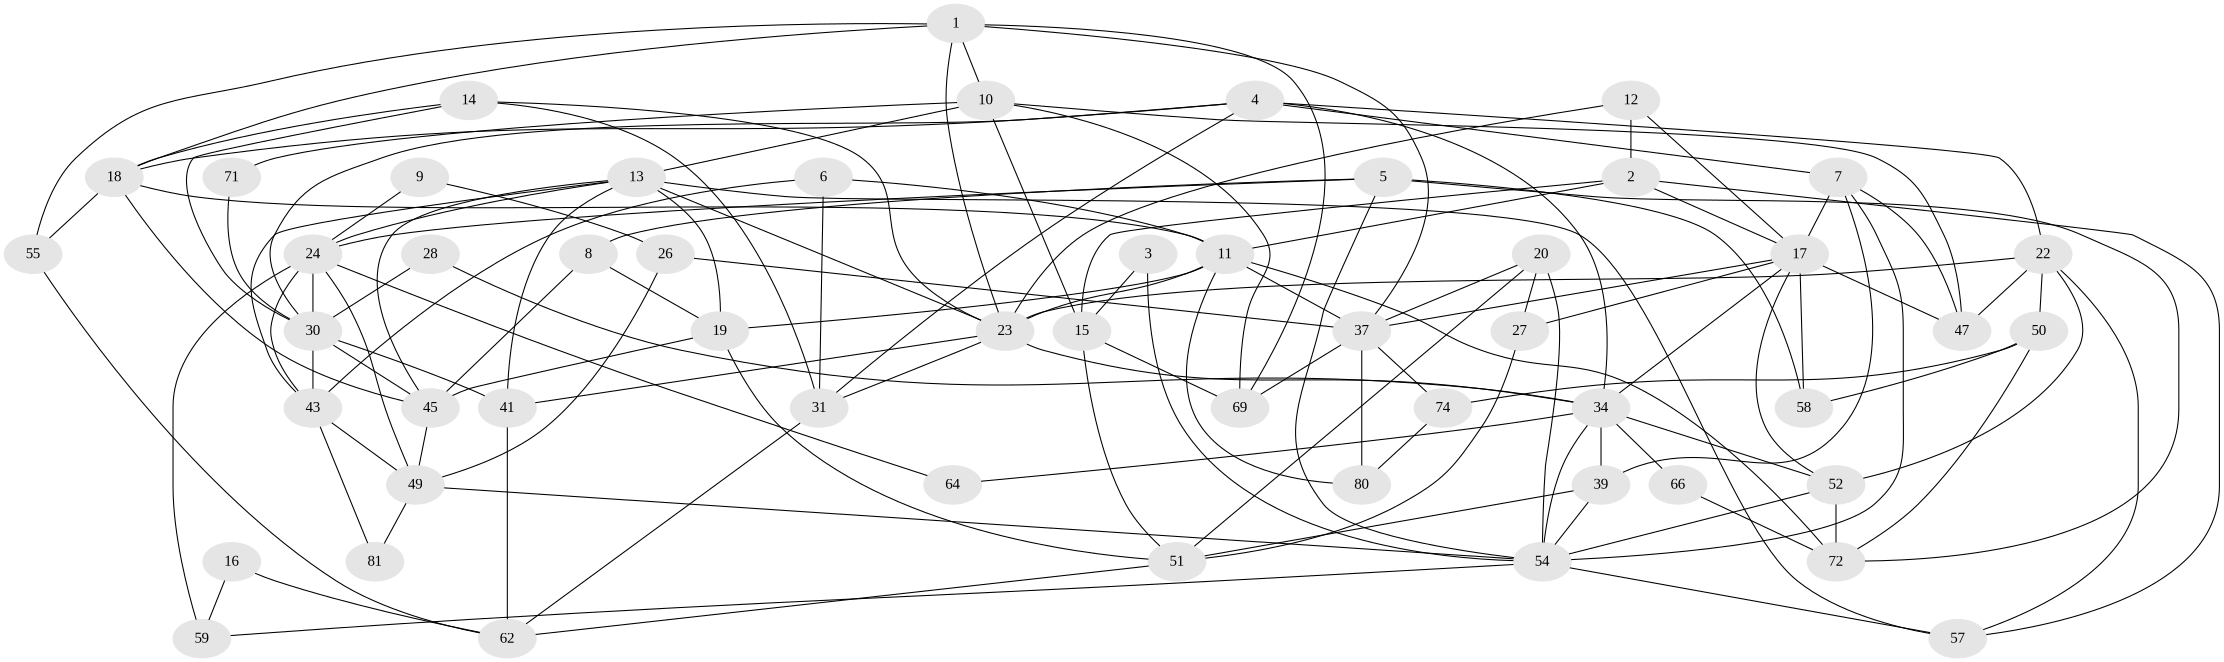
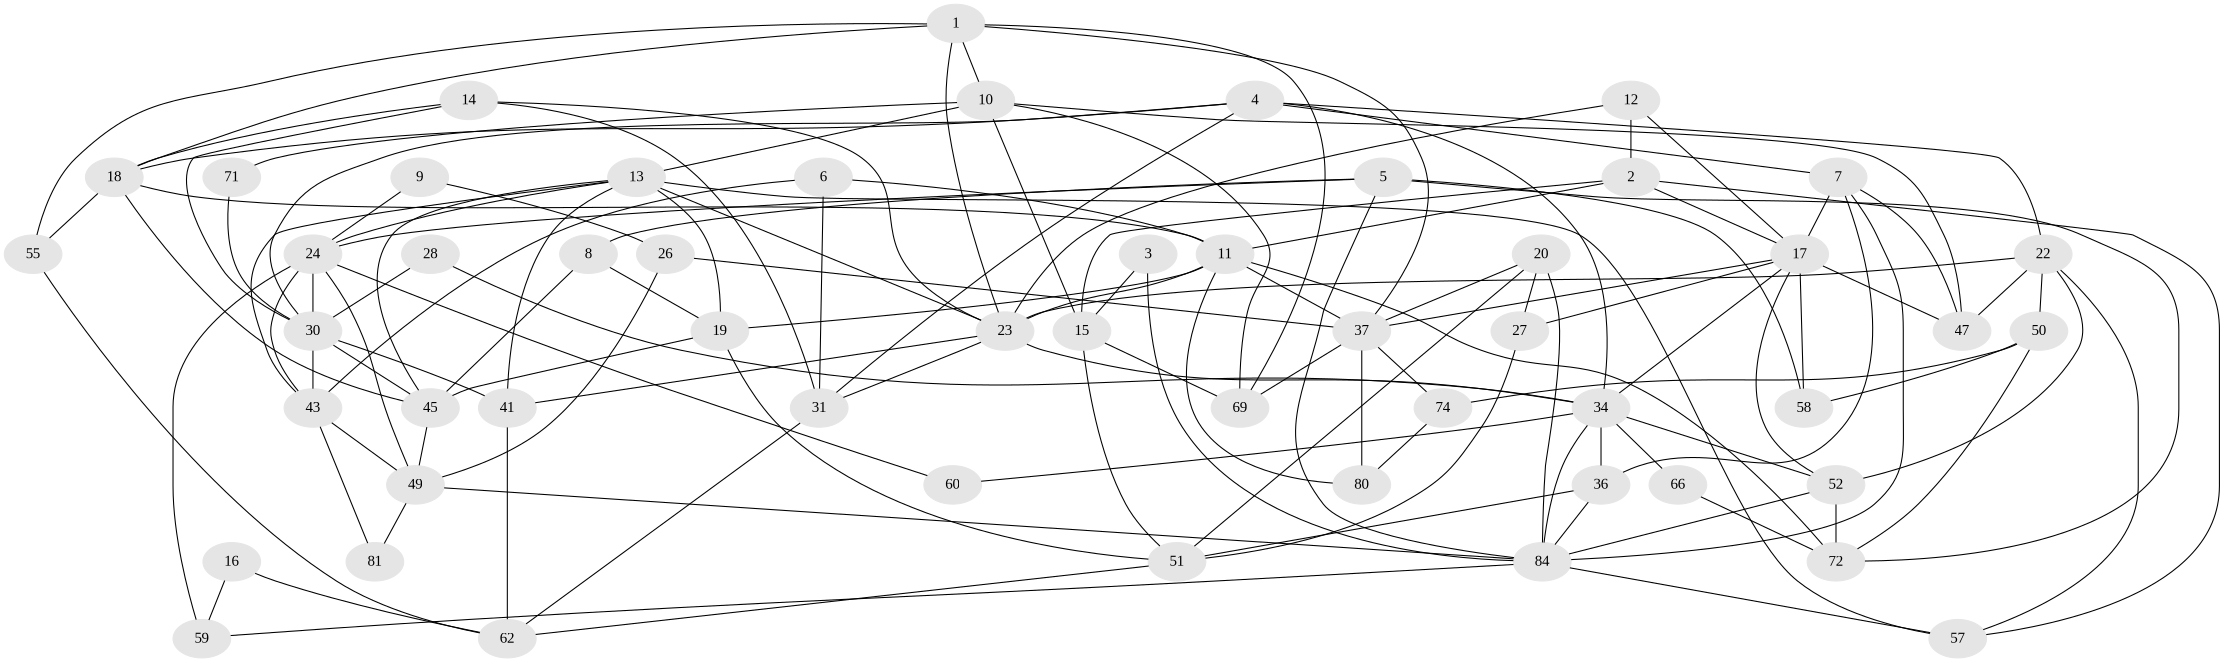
(953, 485) -> (953, 485)
(1601, 485) -> (1601, 485)
(1542, 562) -> (1542, 562)
